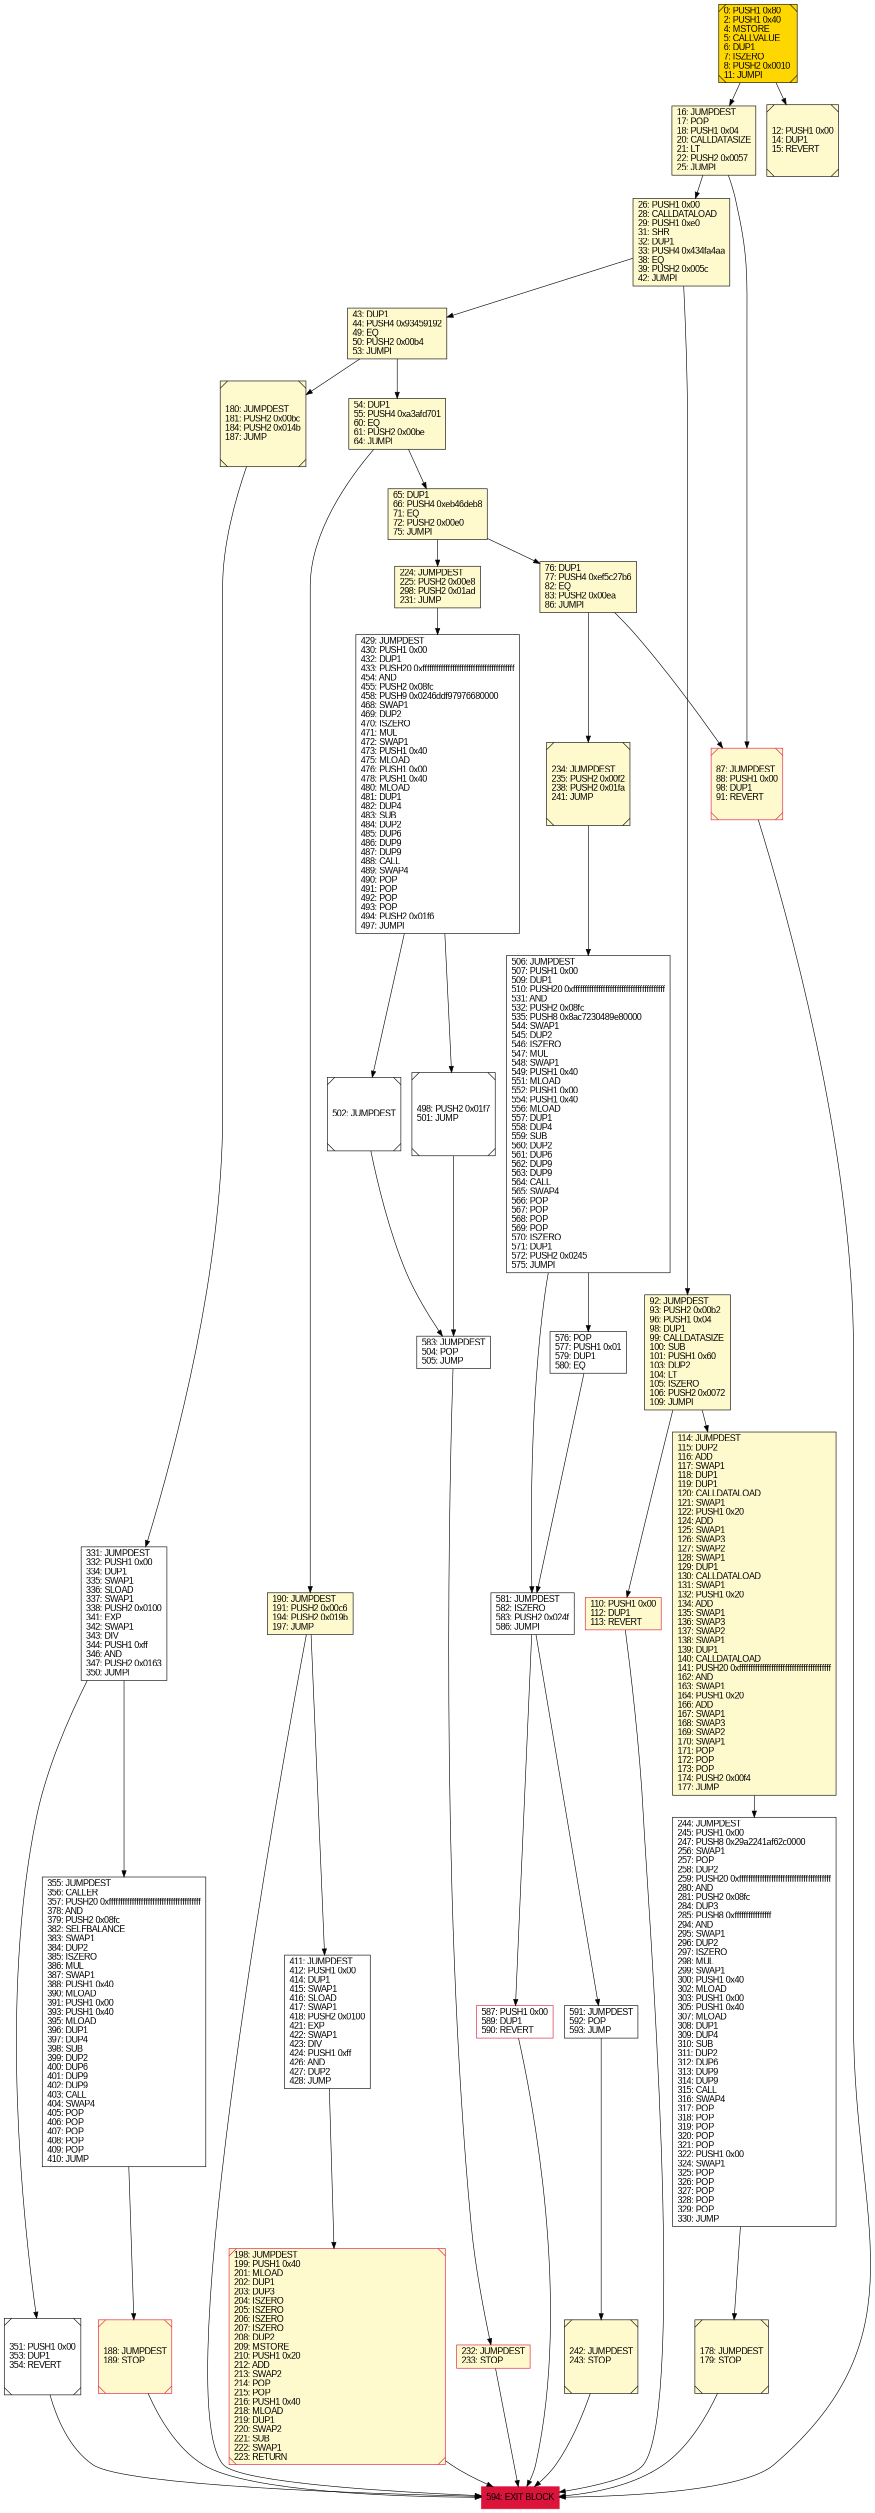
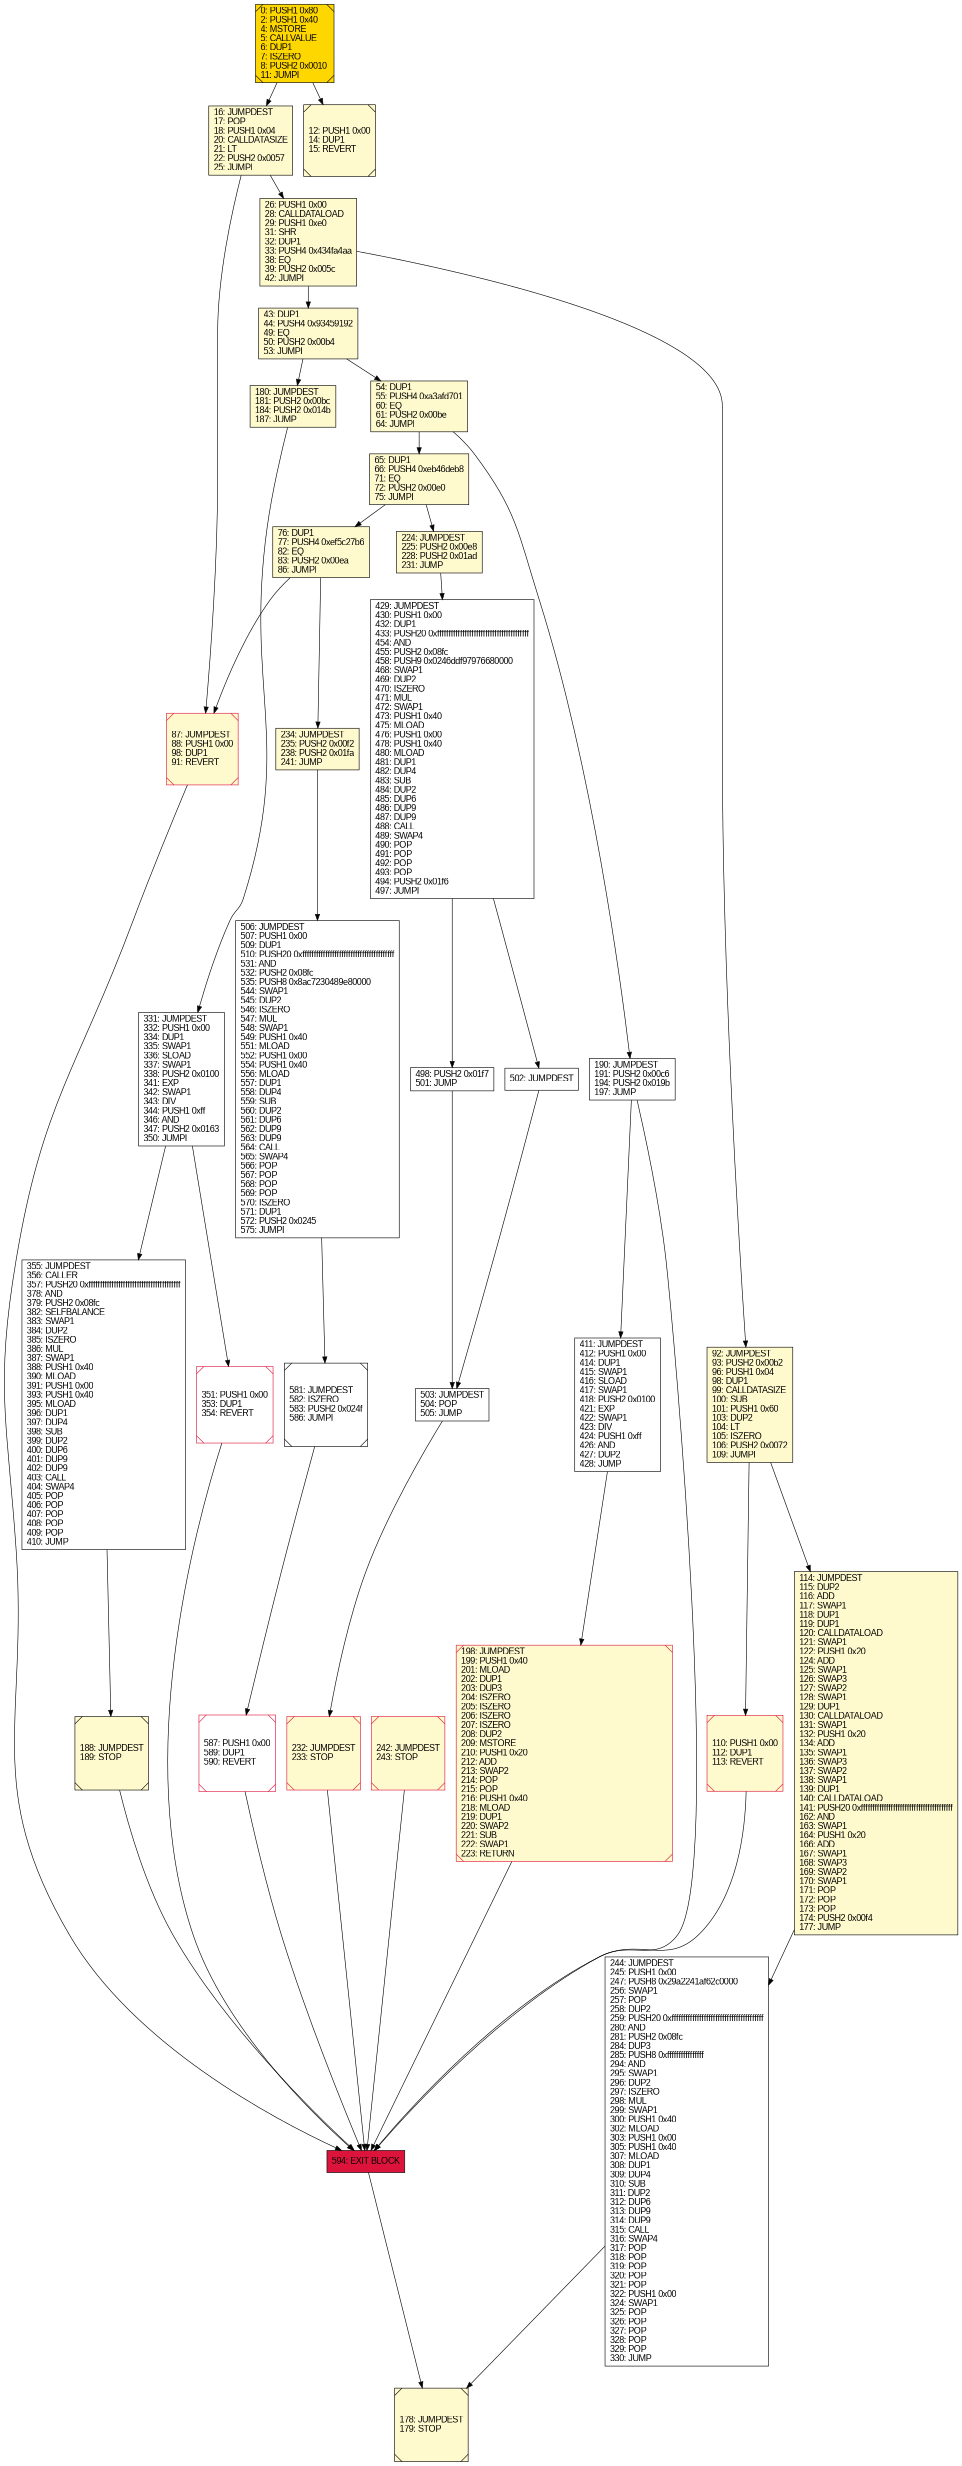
(263, 424) -> (293, 406)
(438, 587) -> (439, 552)
(588, 784) -> (317, 749)
(364, 1114) -> (542, 1079)
(454, 1114) -> (452, 1079)
(454, 1352) -> (452, 1405)
(588, 1352) -> none
(310, 1614) -> (632, 1079)
(533, 1614) -> (326, 1405)
(623, 1614) -> (745, 1753)
(515, 2022) -> (237, 1753)
(601, 2022) -> none
(43, 2357) -> (235, 1405)
(135, 2357) -> (112, 1753)
(493, 2357) -> (324, 1753)
(601, 2357) -> (408, 1753)
(658, 2468) -> (395, 2277)
(520, 2498) -> (366, 2162)
